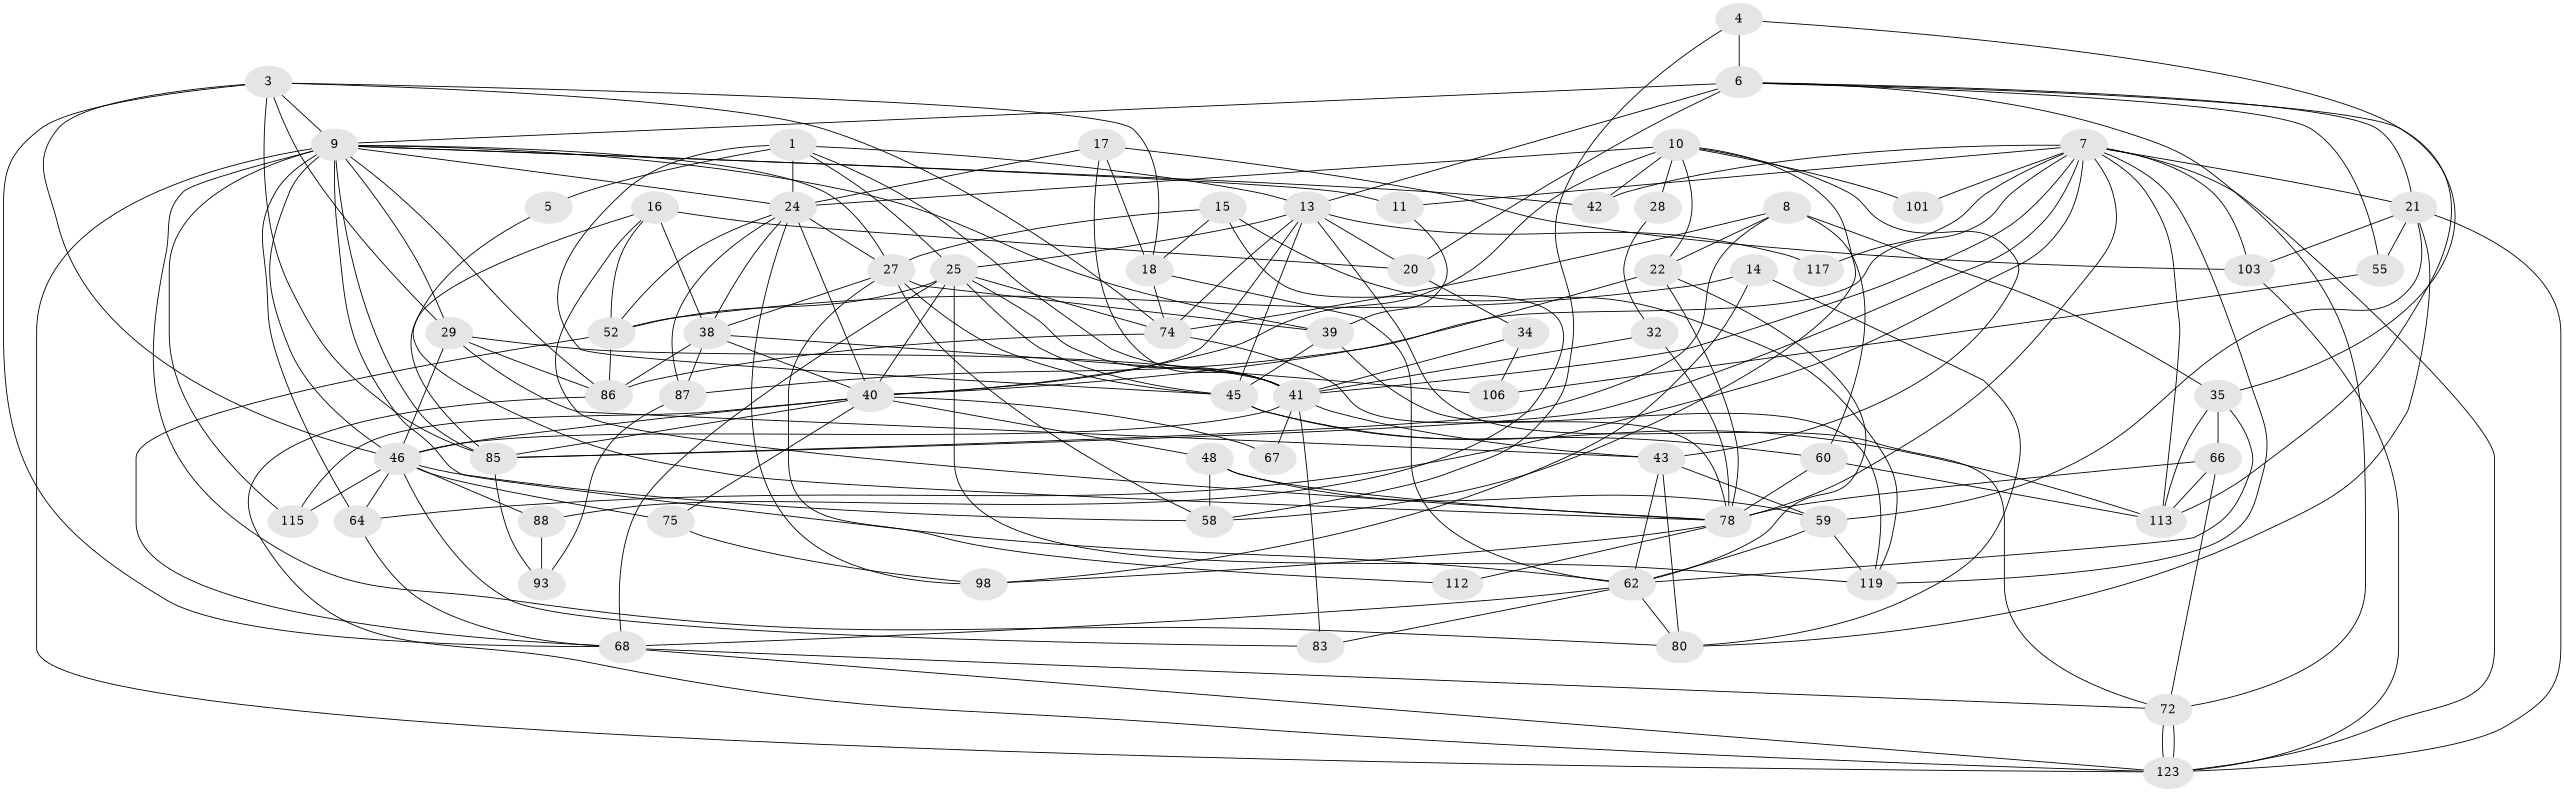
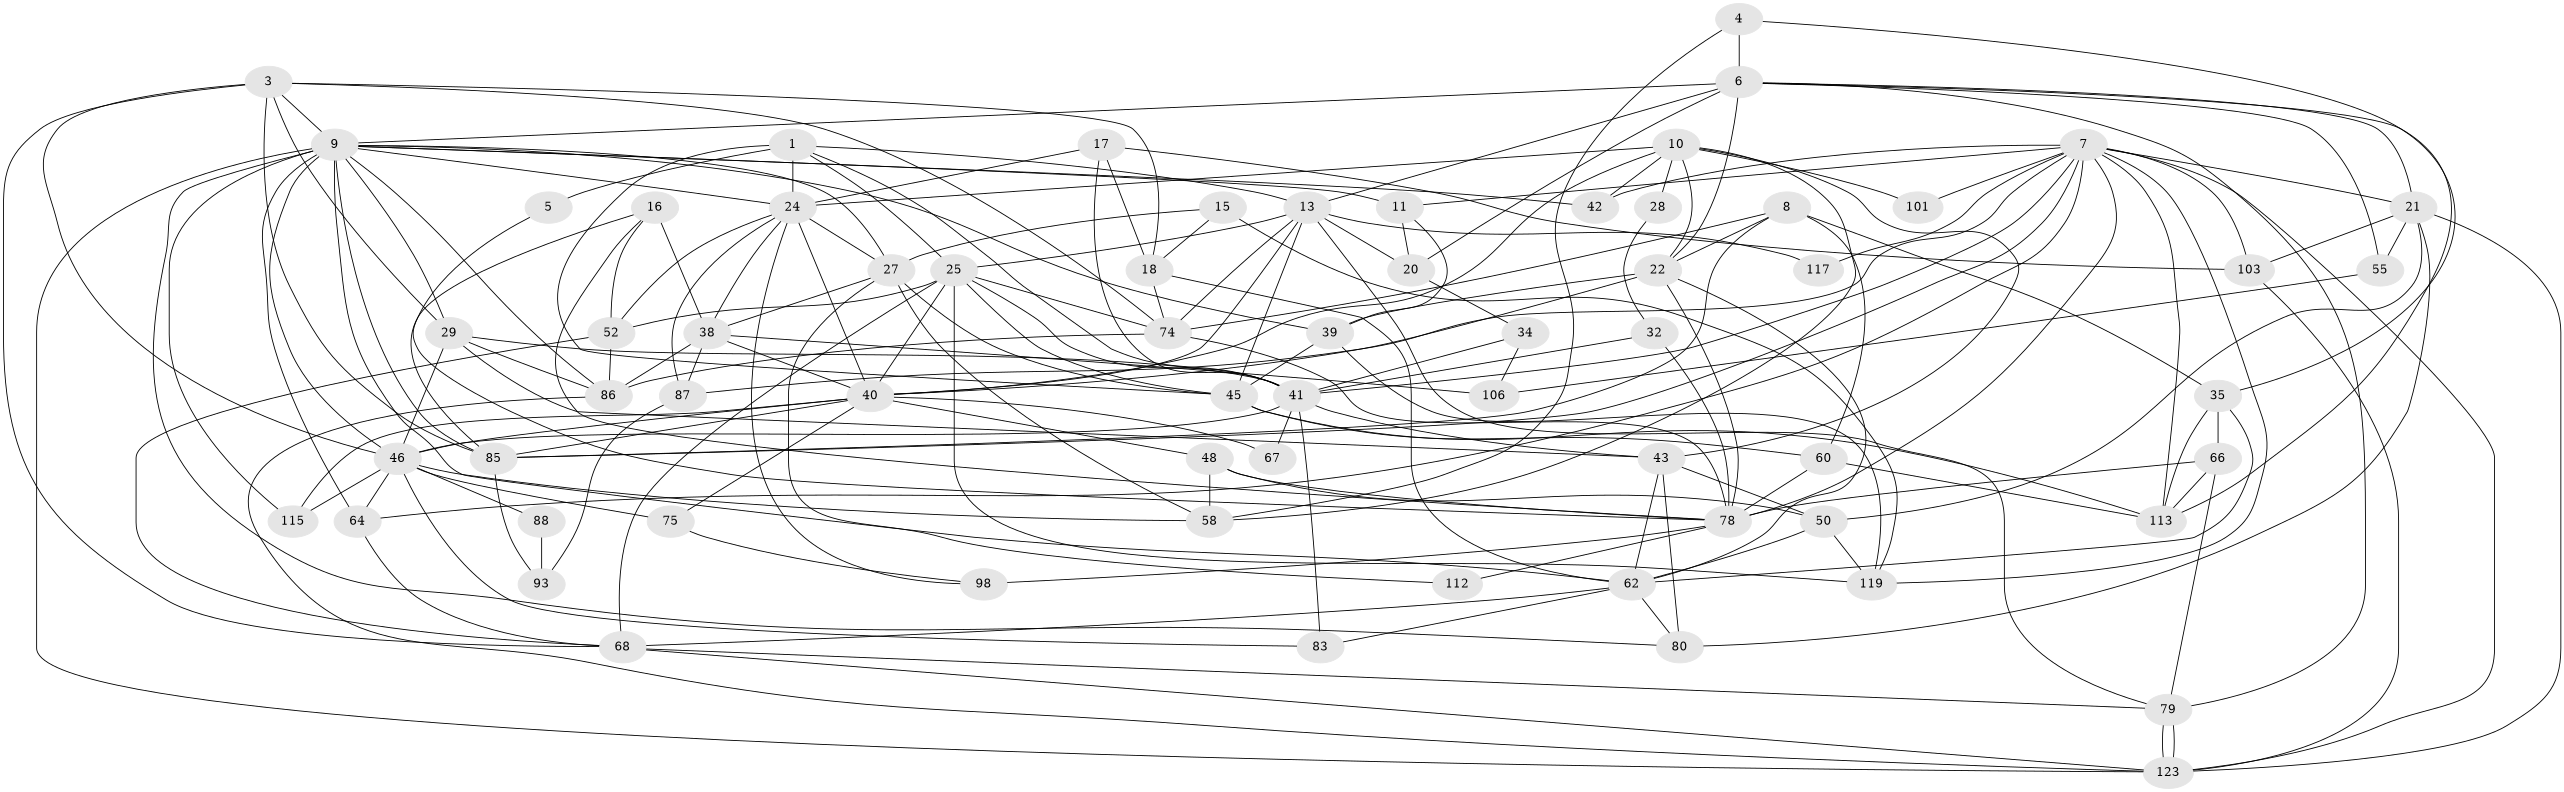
none -> (1719, 184)
(1032, 244) -> (1406, 239)
(1754, 270) -> none
(1098, 306) -> (1491, 294)
(1358, 480) -> none
(1824, 522) -> (1824, 522)
(2168, 710) -> (2168, 710)
